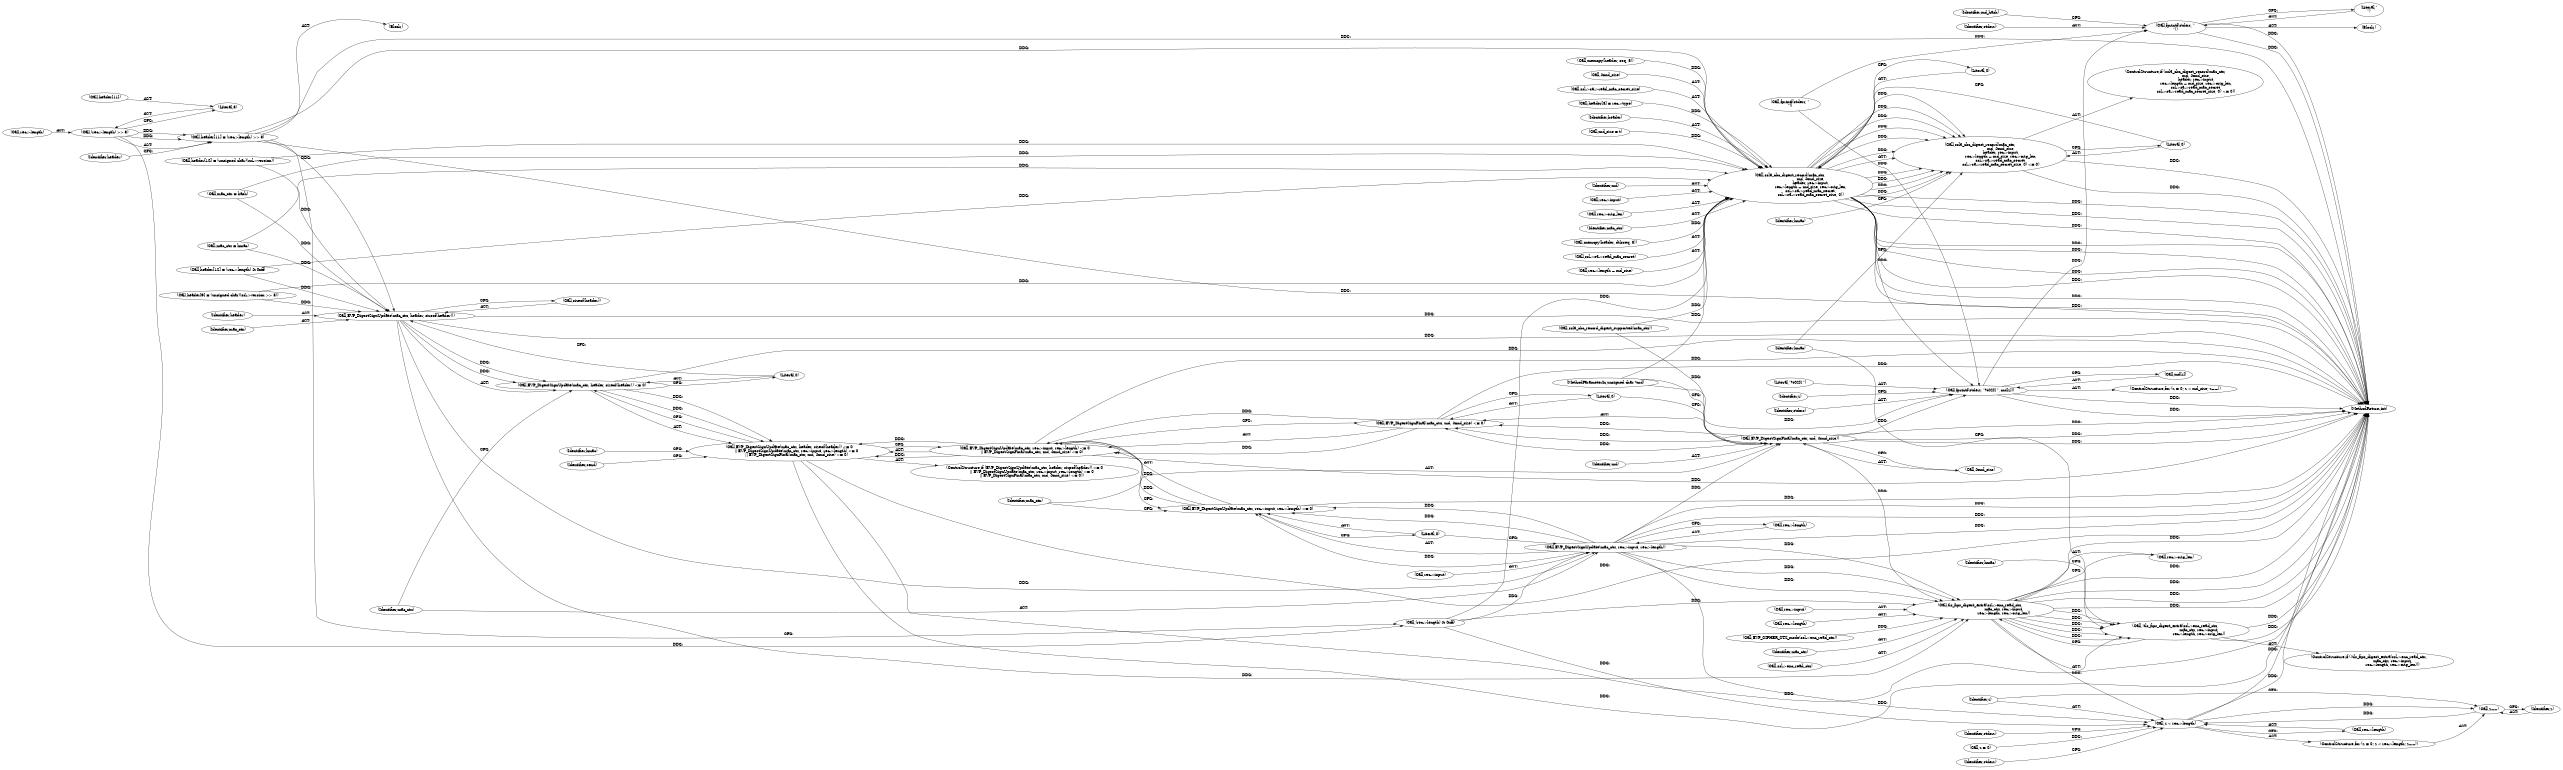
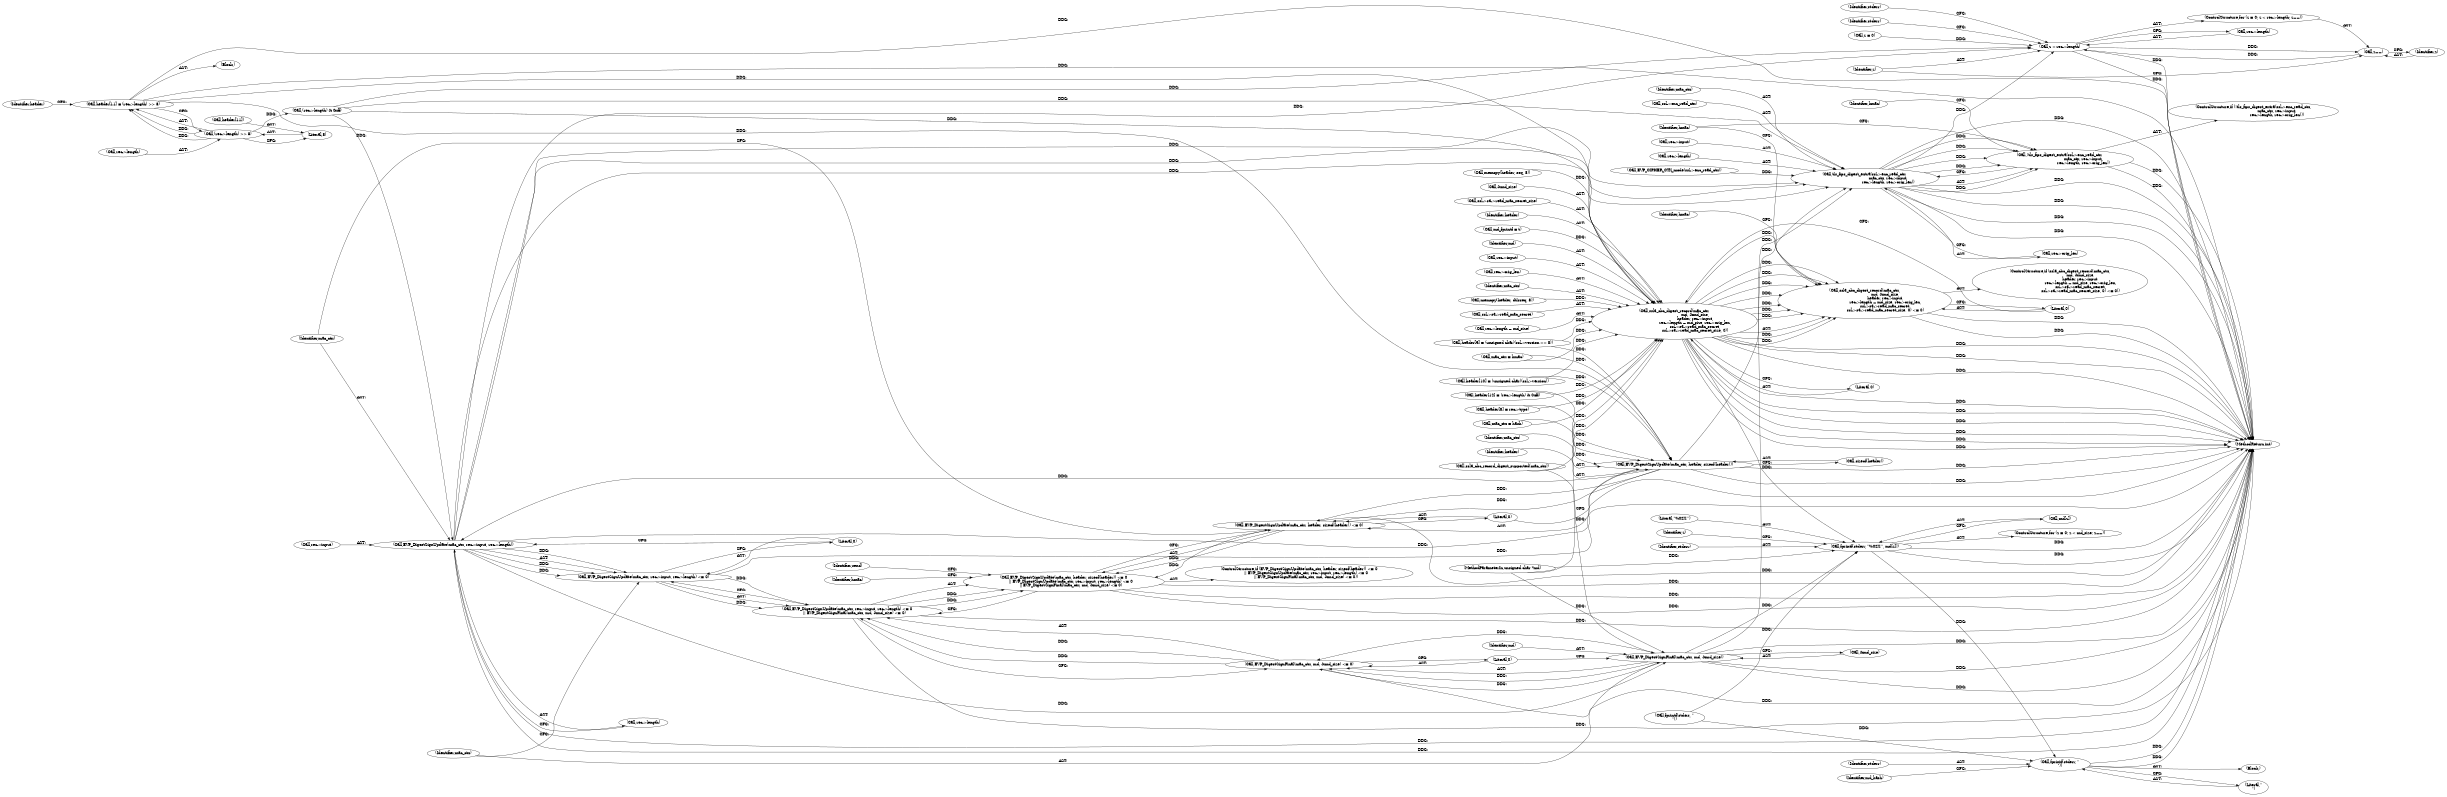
(1605, 132) -> (1502, 230)
(1697, 395) -> (1581, 607)
none -> (1577, 448)
(607, 638) -> (180, 114)
